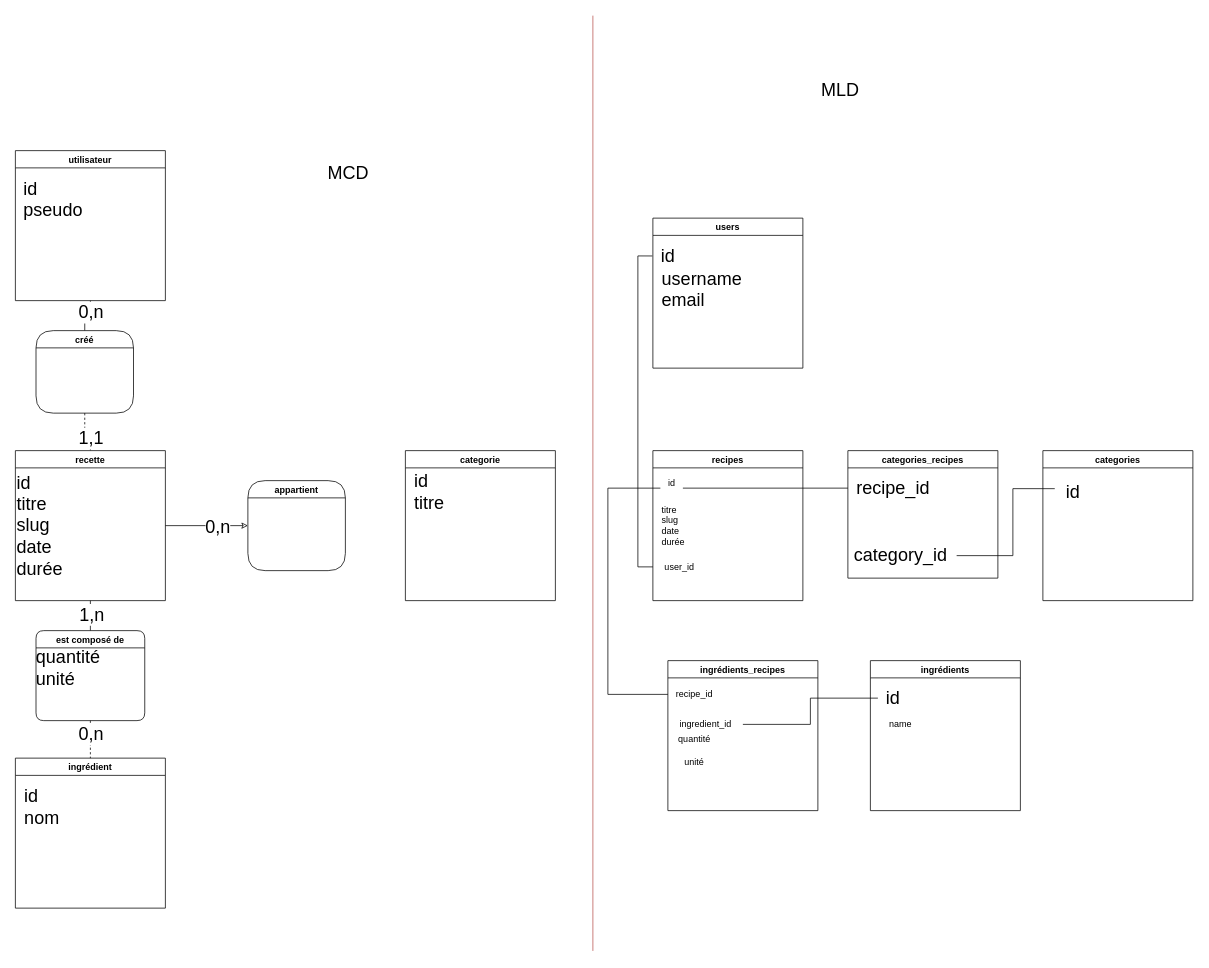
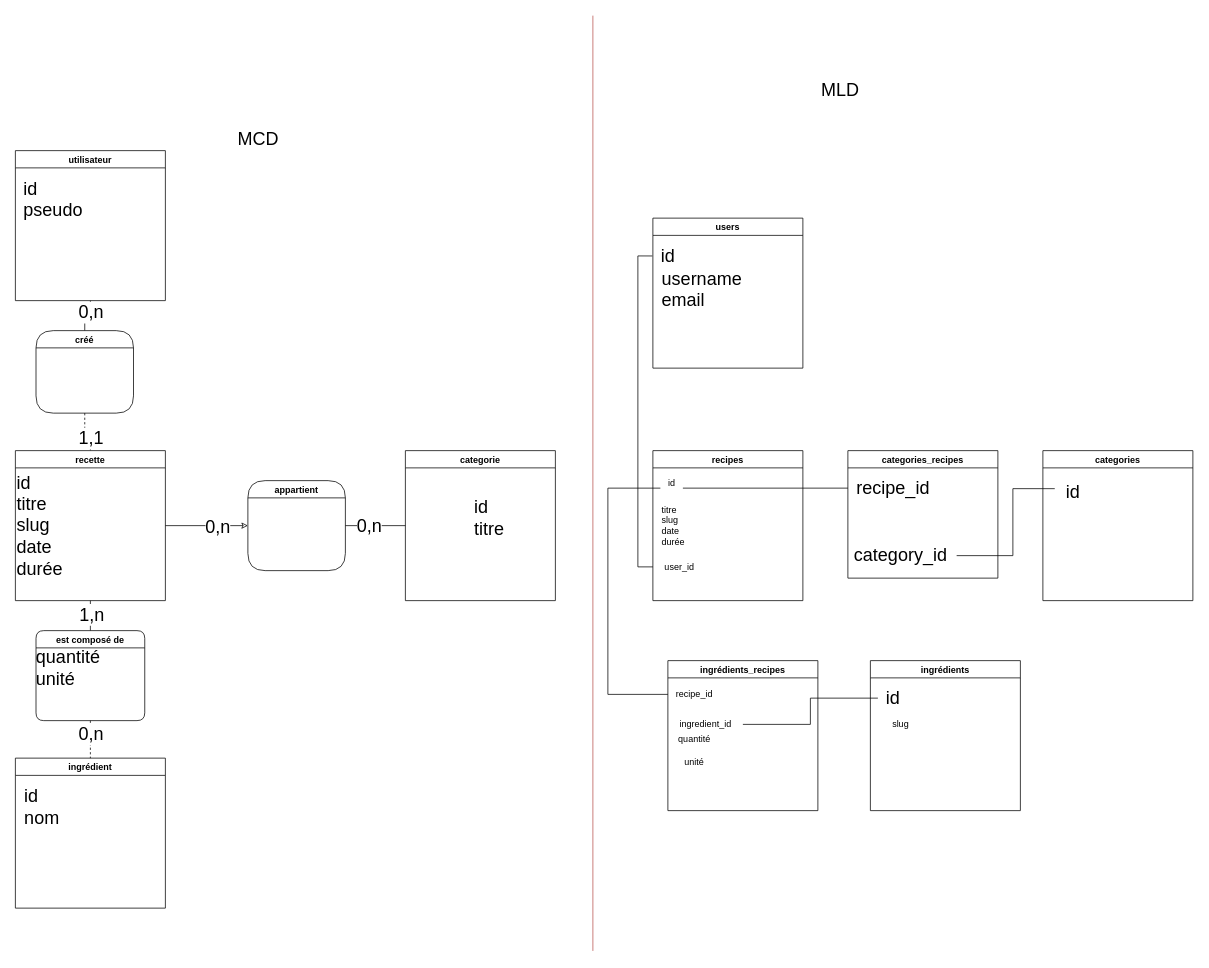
(348, 173) -> (258, 139)
(435, 503) -> (495, 529)
none -> (375, 525)
(901, 724) -> (901, 724)
